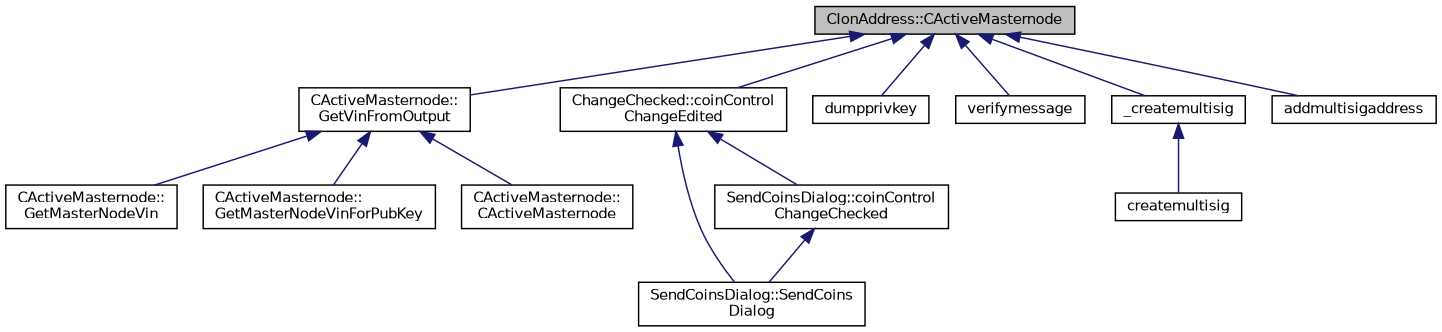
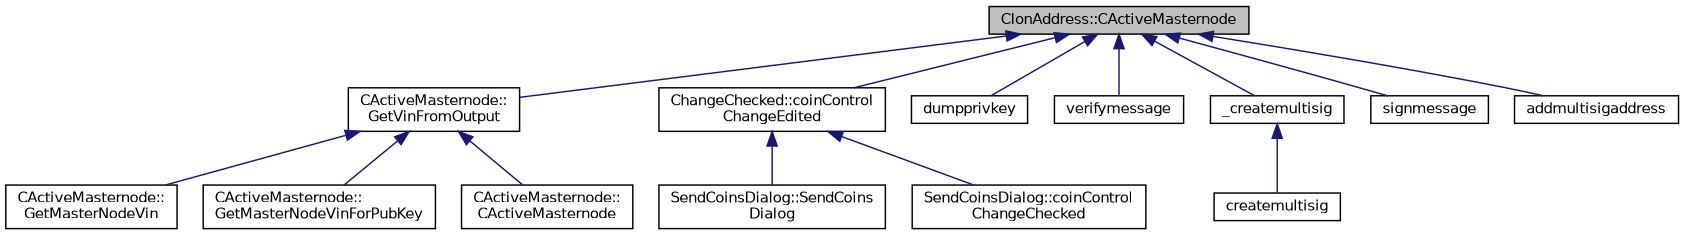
none -> (1430, 110)
(787, 261) -> none
